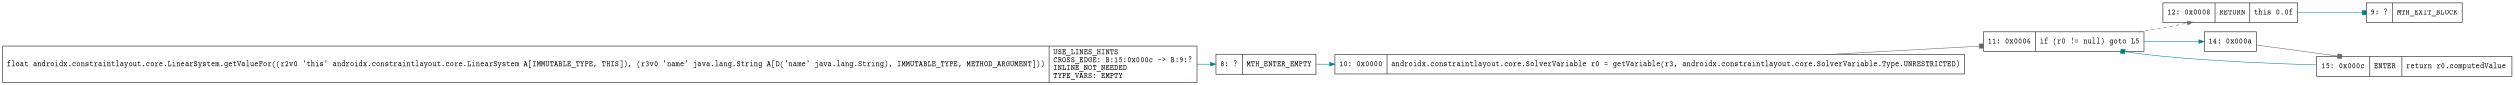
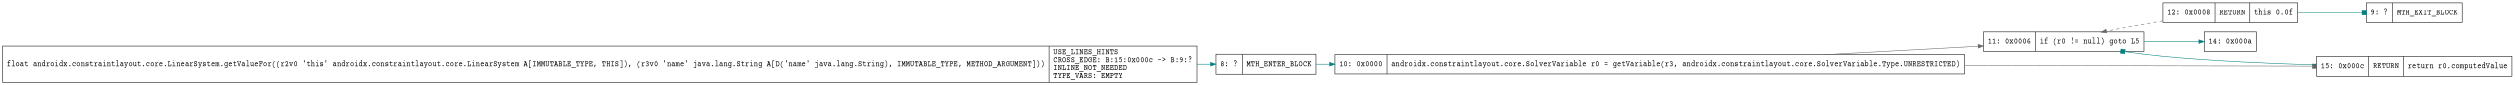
(2163, 28) -> (2135, 26)
(1901, 50) -> (1901, 50)
(2296, 50) -> (2138, 66)
(1279, 64) -> (1279, 64)
(2385, 66) -> (2386, 66)
